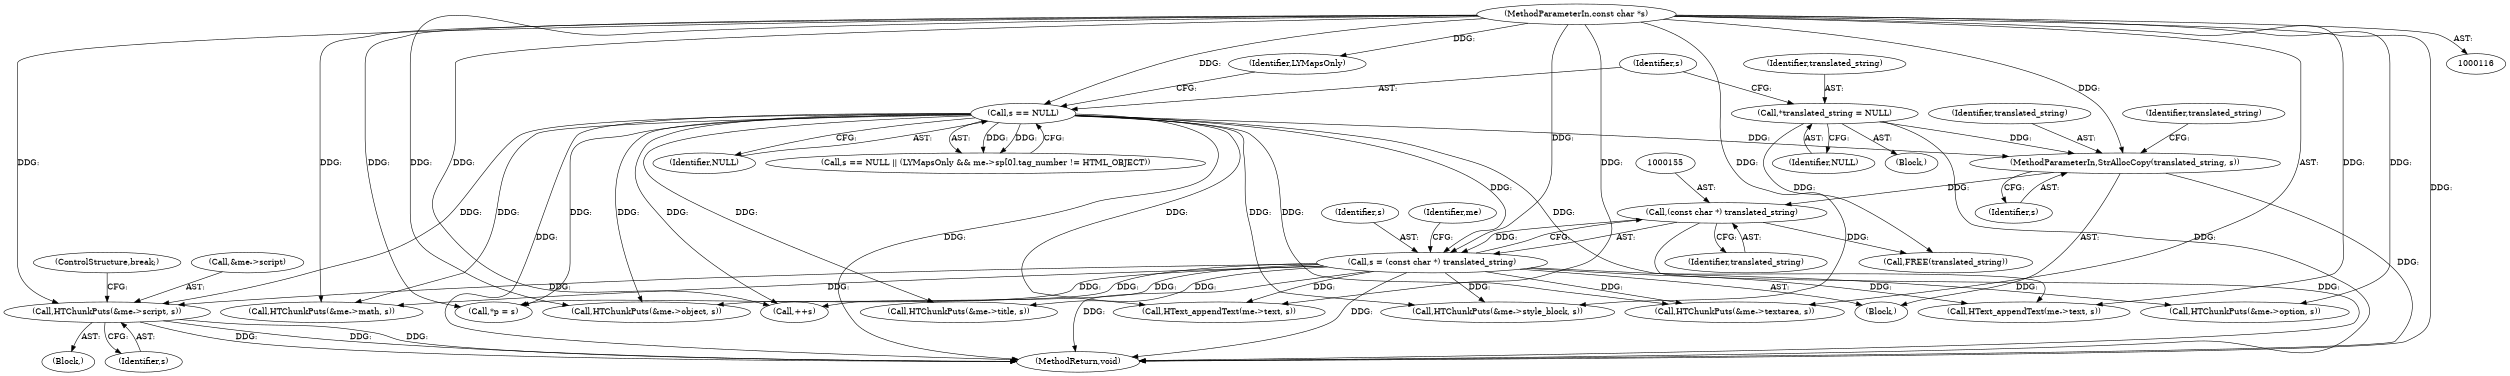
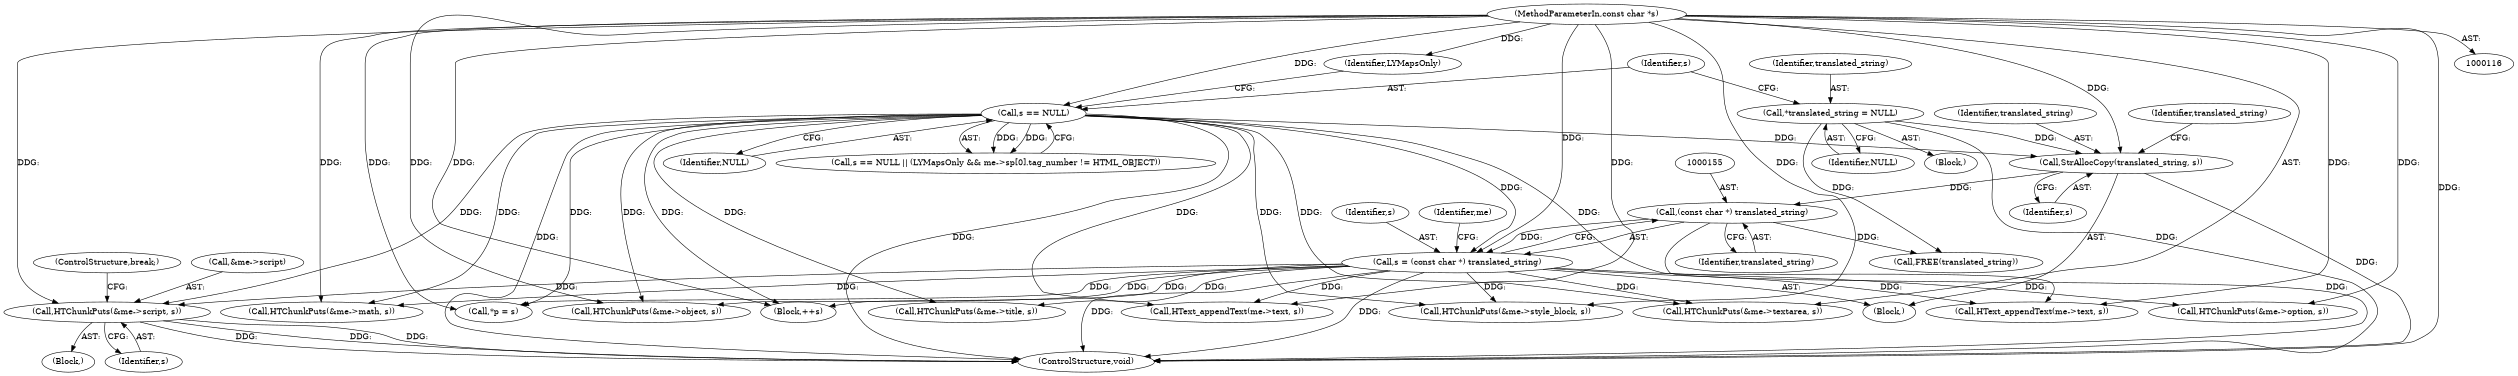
(2125, 163) -> (2121, 163)
(794, 312) -> (798, 312)
(1078, 362) -> (1086, 362)
